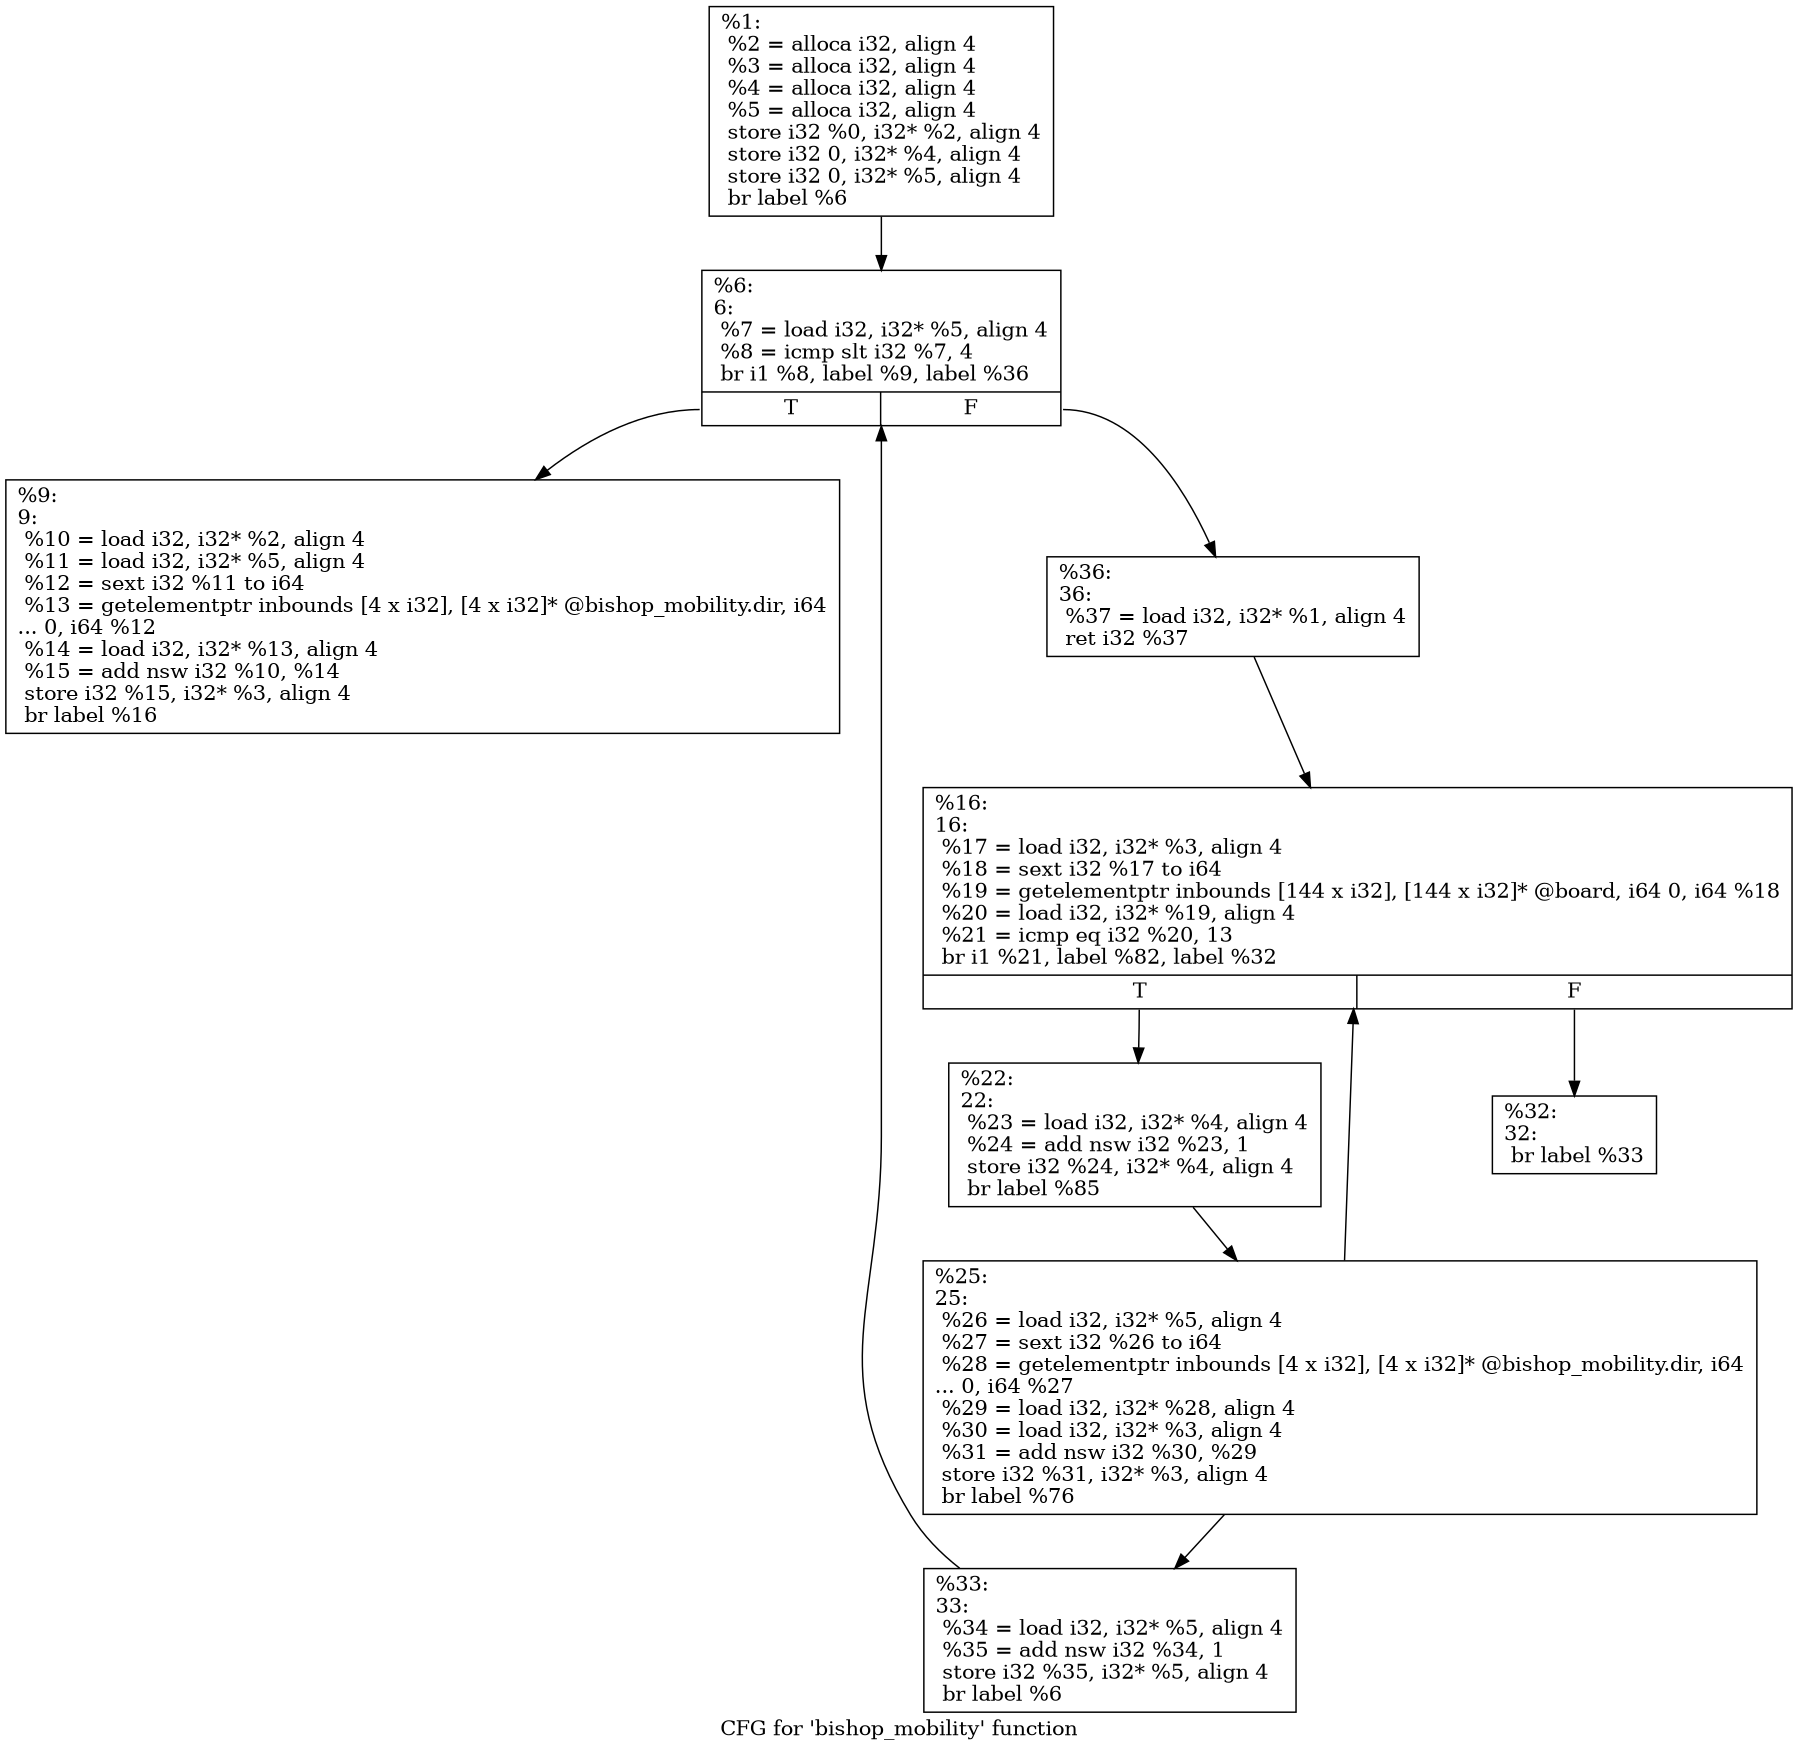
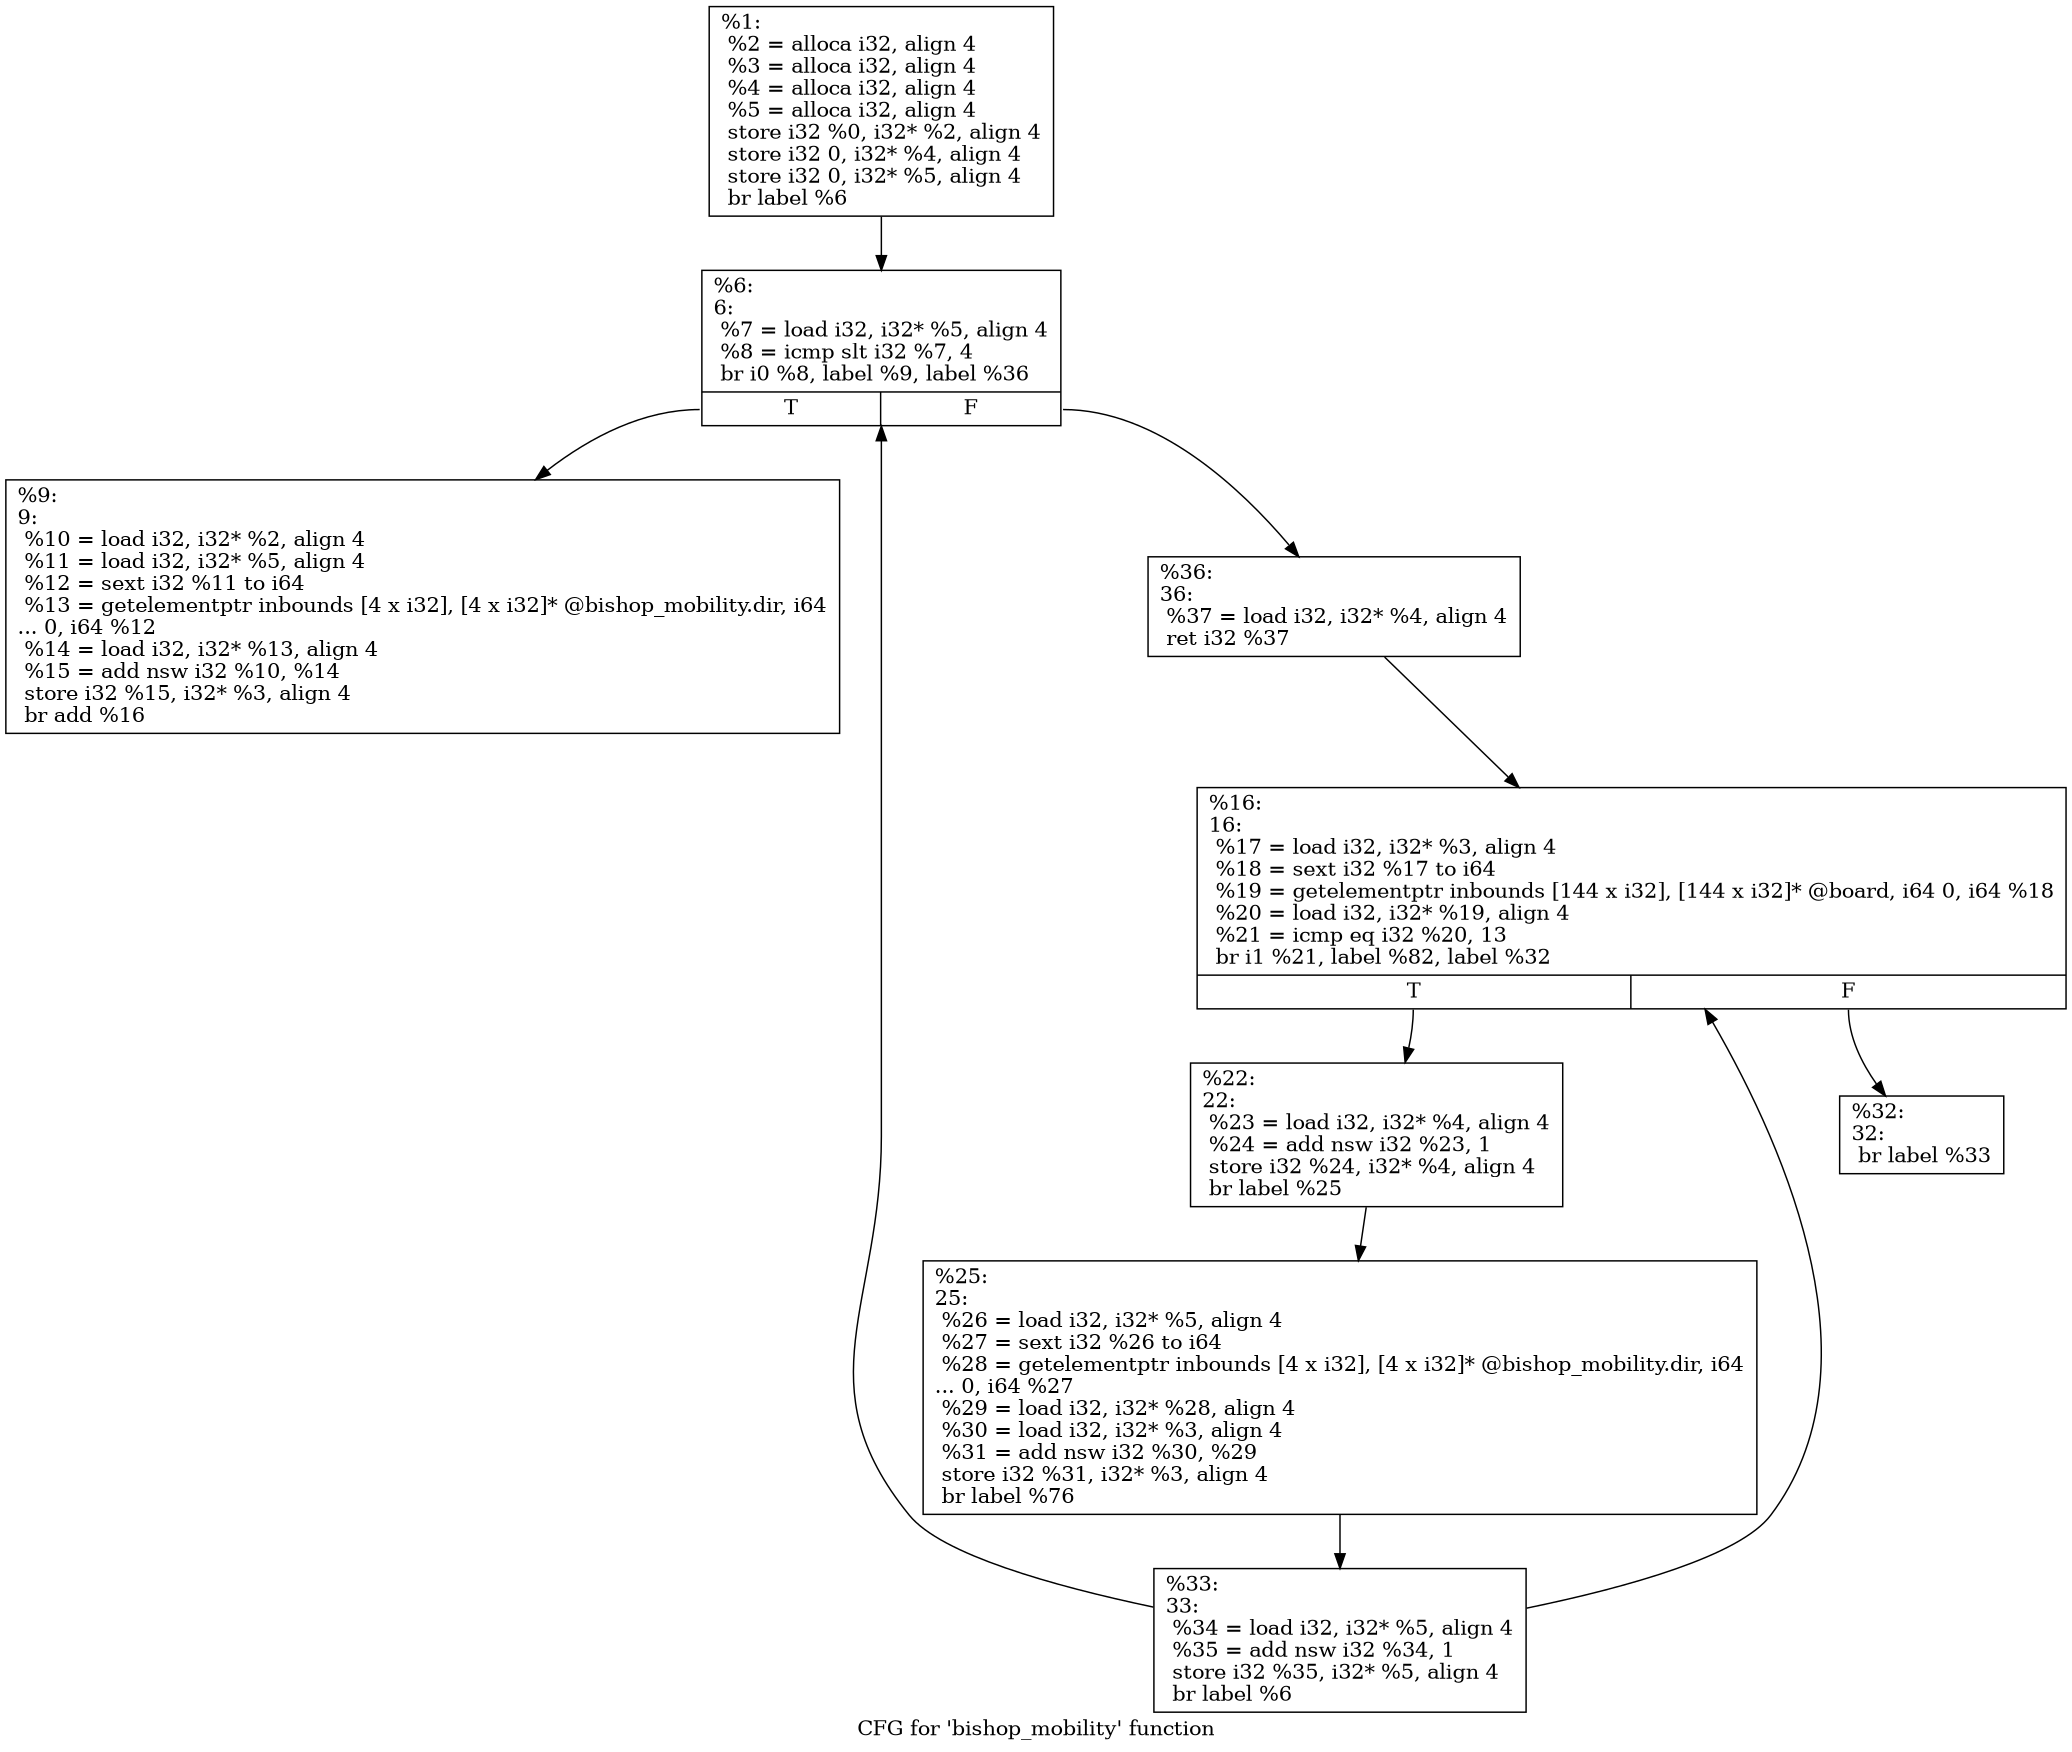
(872, 374) -> (872, 374)
(1233, 617) -> (1334, 617)
(88, 716) -> (82, 716)
(1349, 1142) -> (1819, 1396)
(1031, 1189) -> (1273, 1189)
